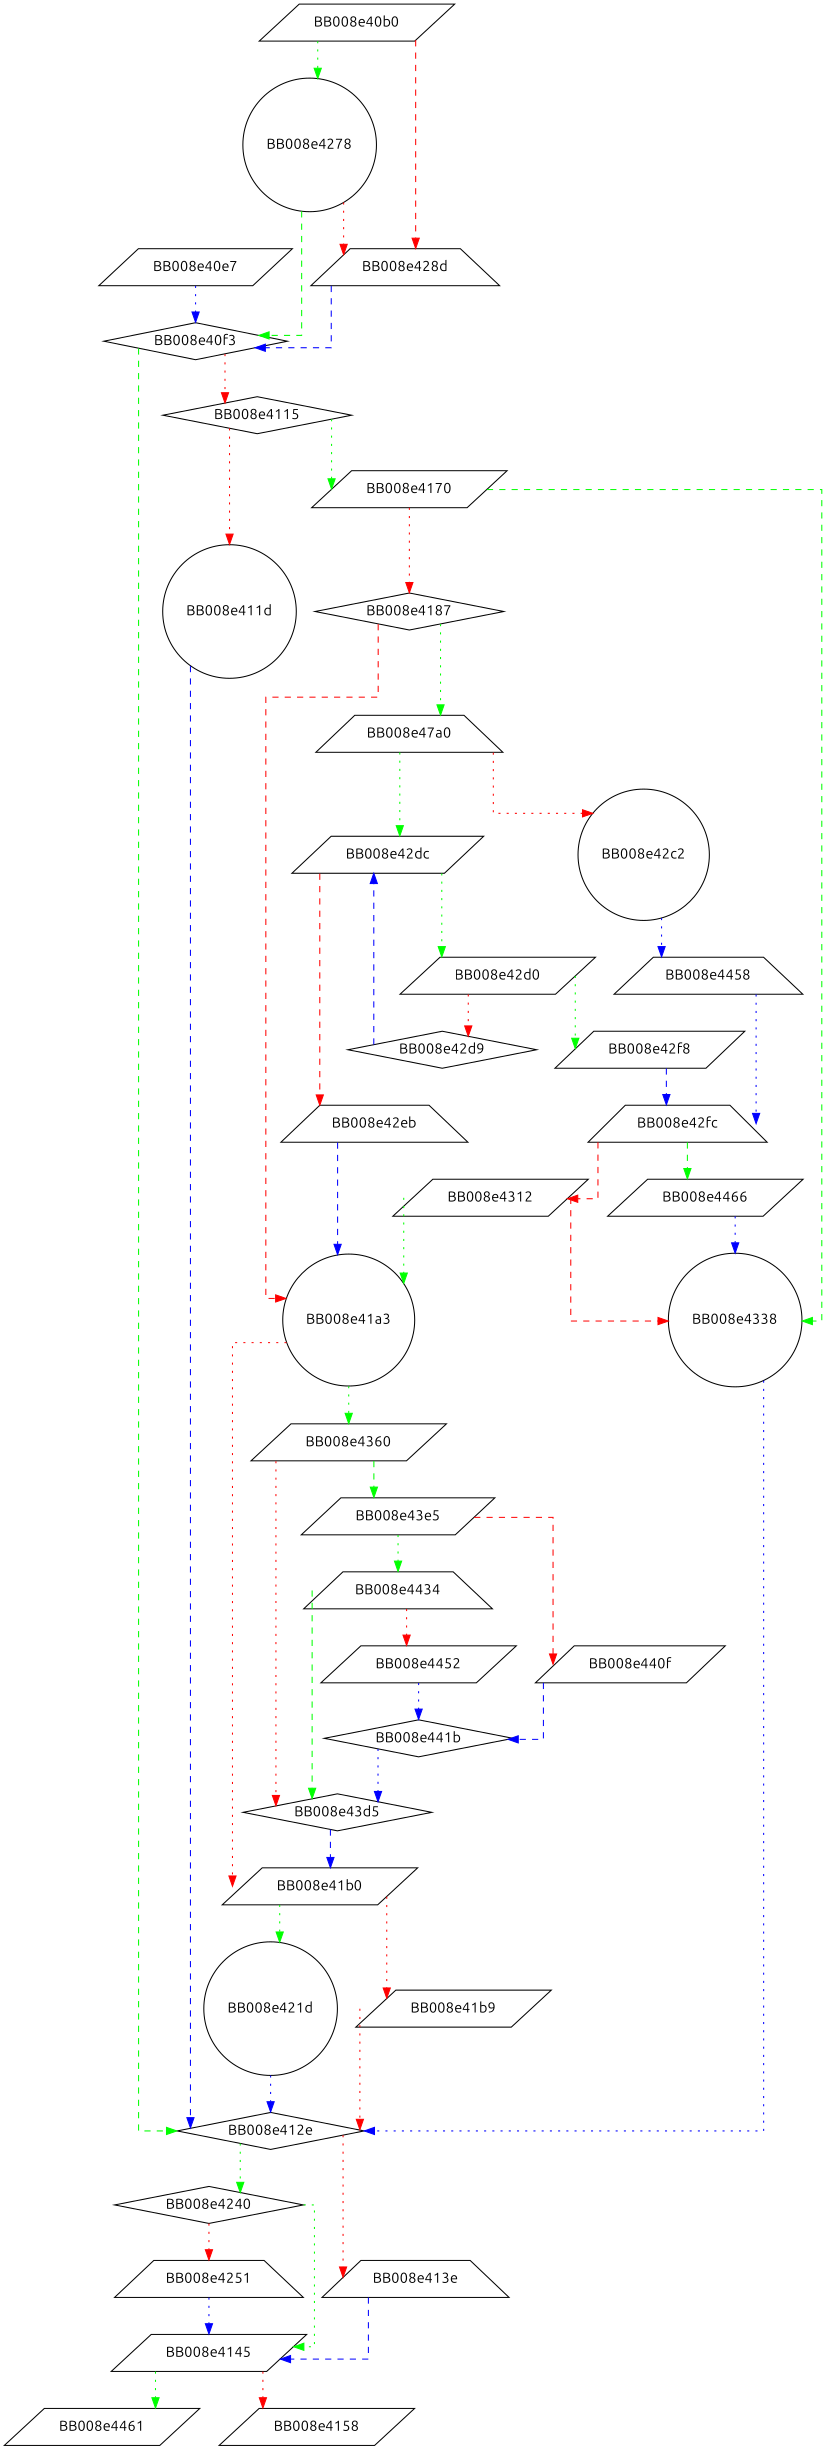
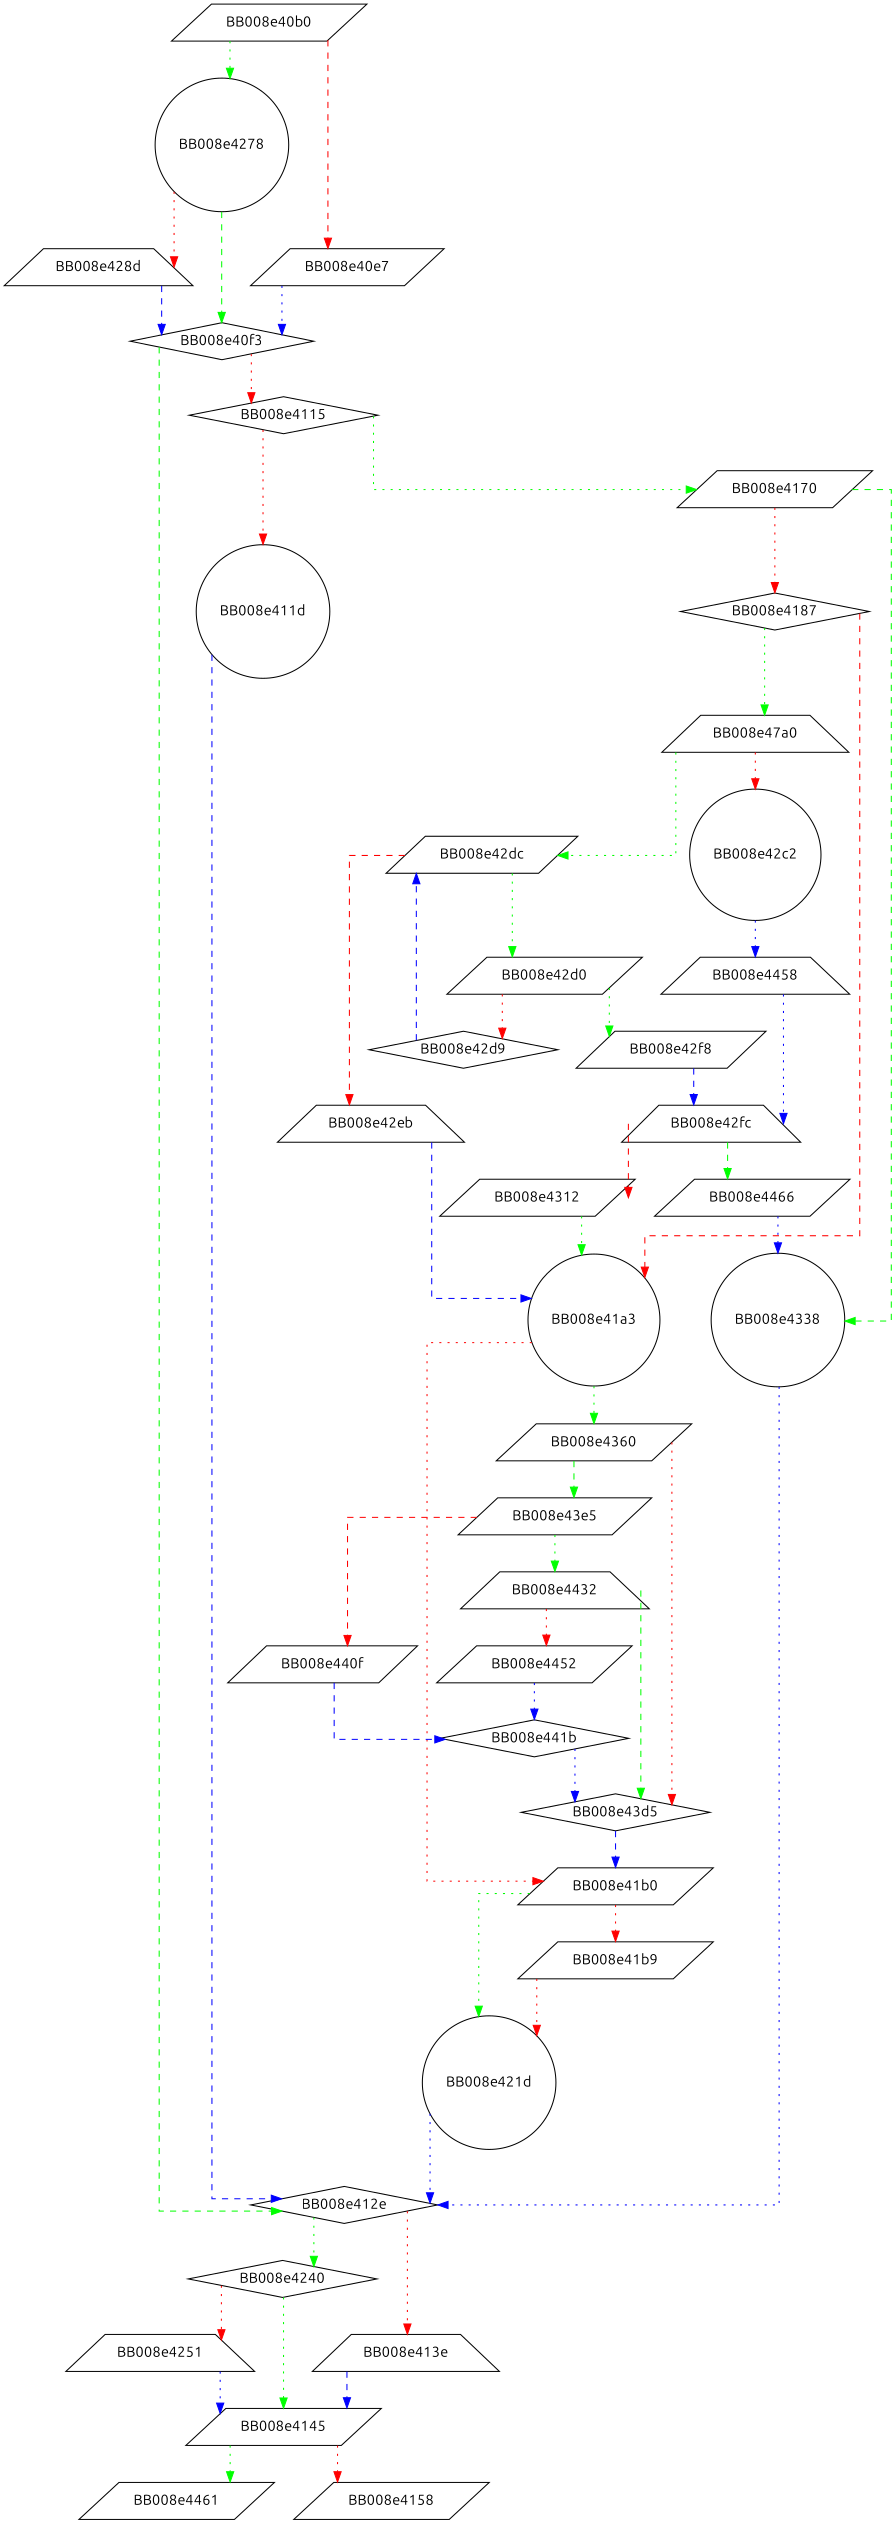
(416, 139) -> (328, 139)
(571, 1303) -> none
(398, 1590) -> (555, 1590)
(360, 2064) -> (537, 2002)
